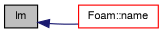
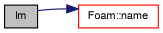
(64, 24) -> (52, 9)
